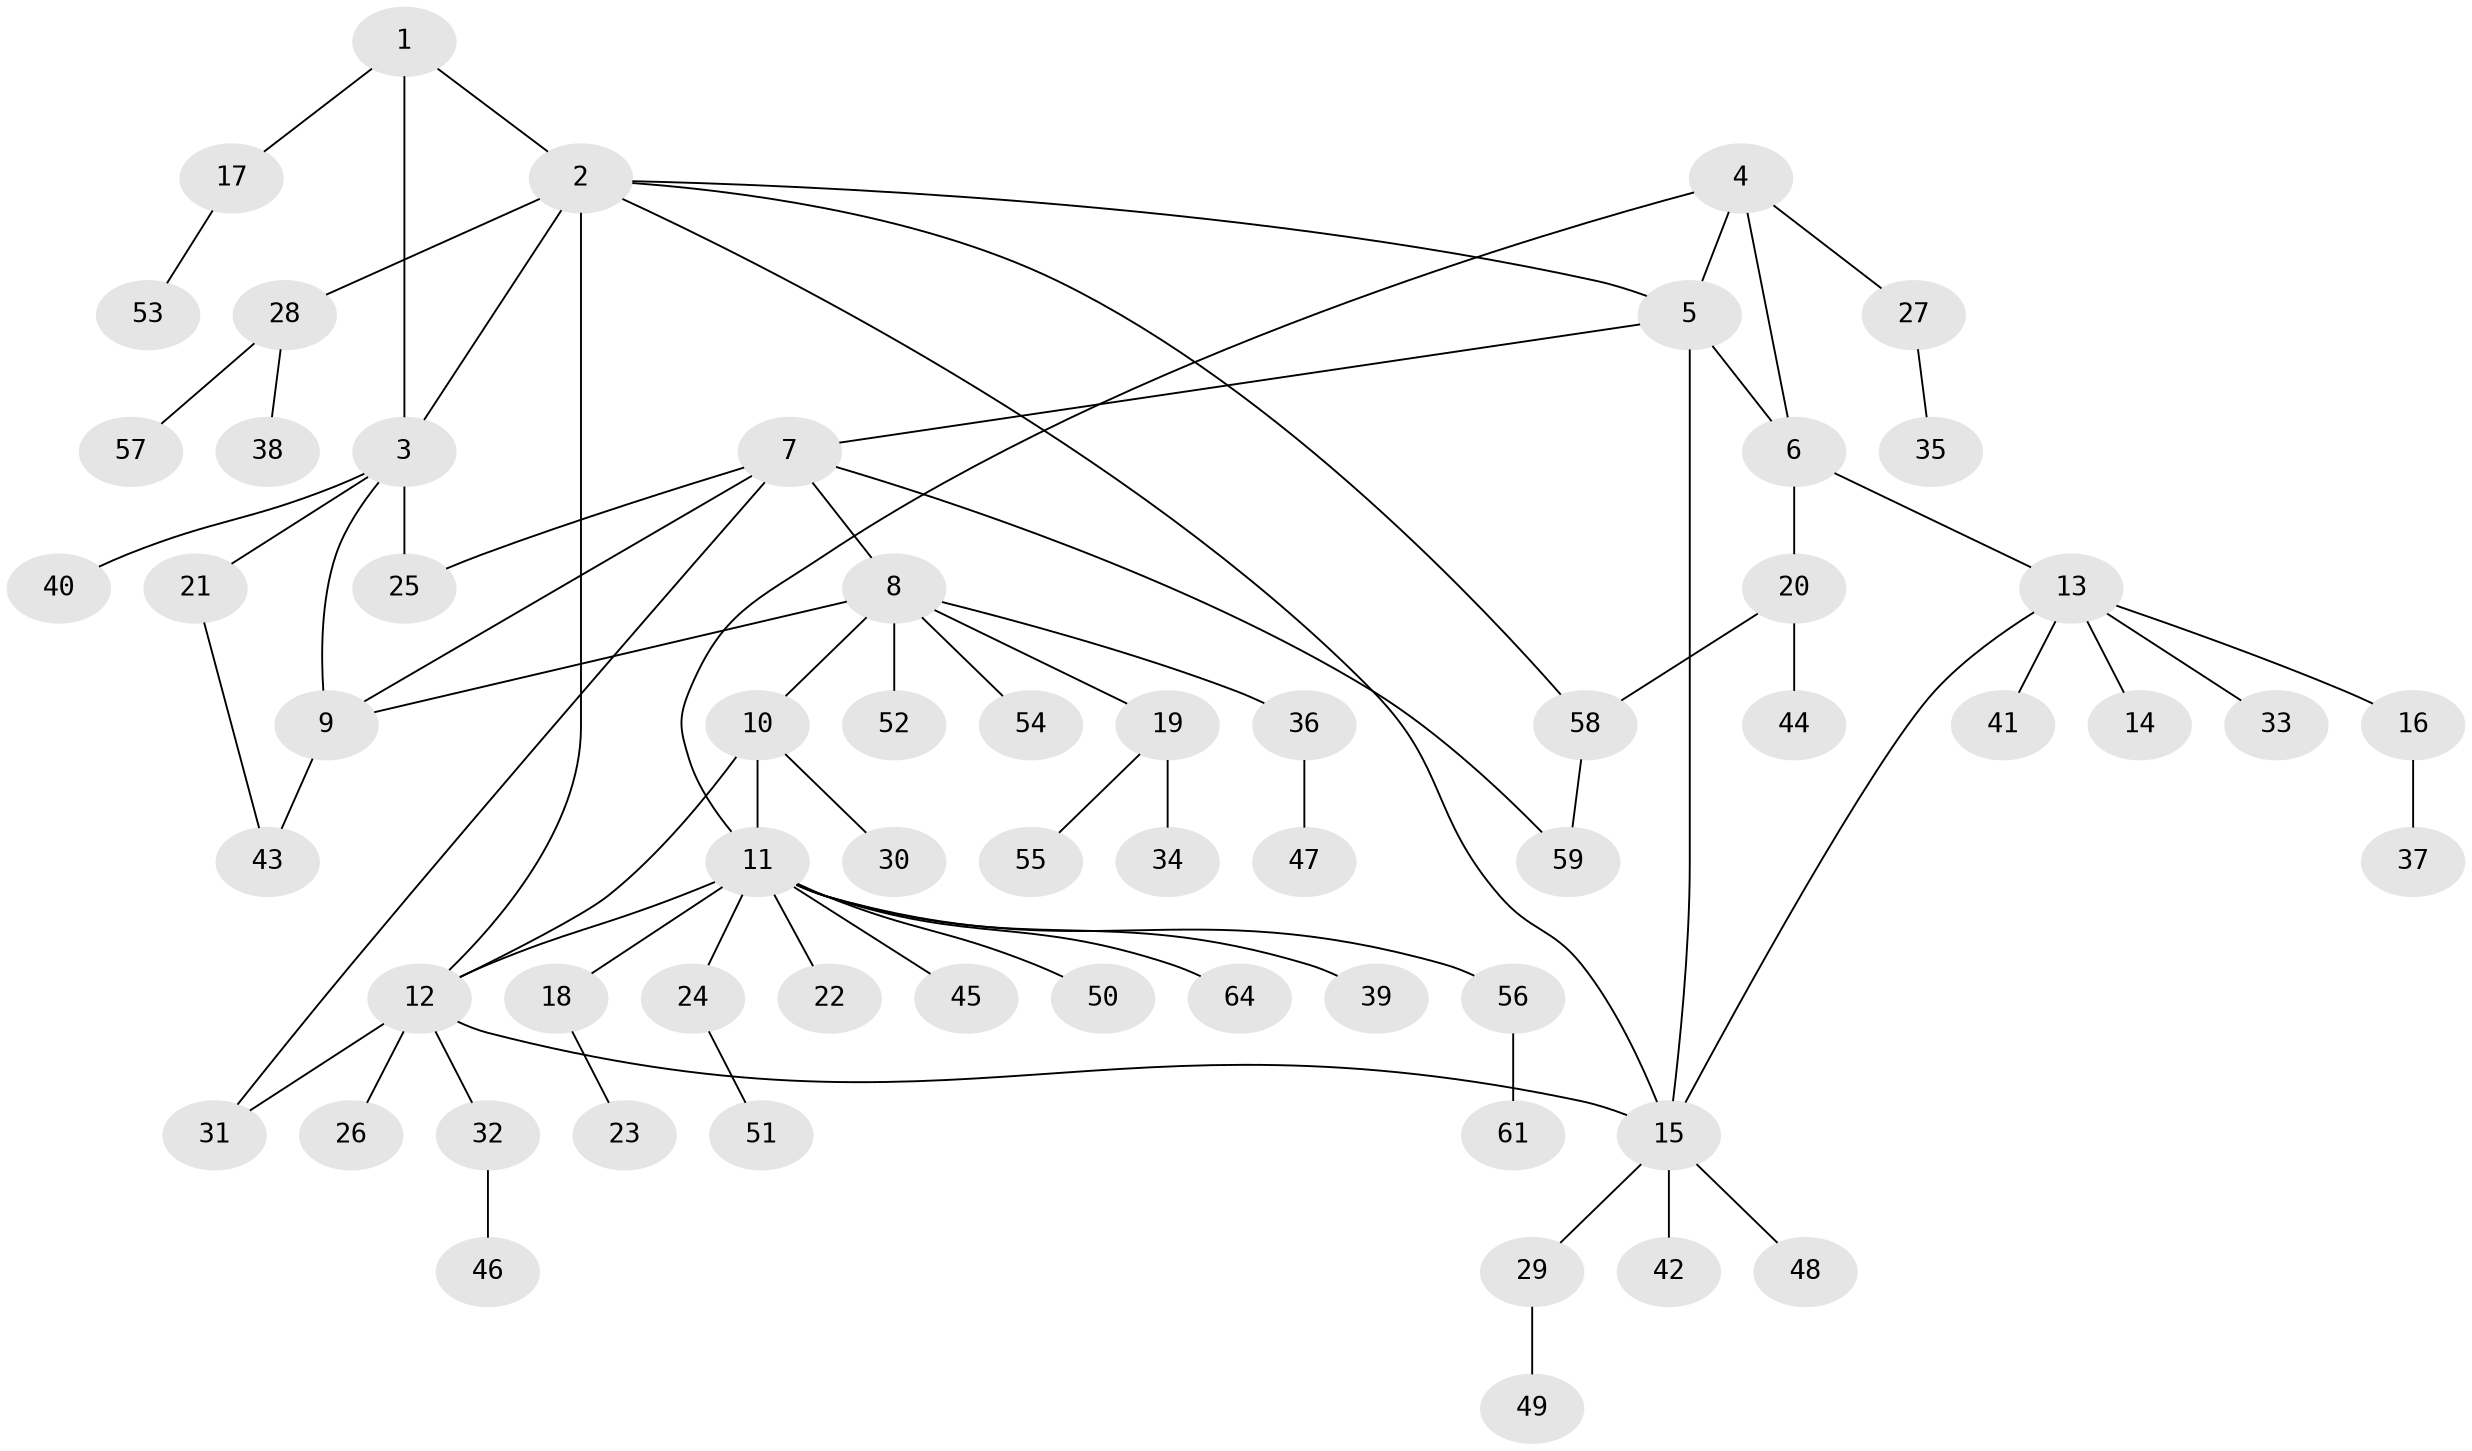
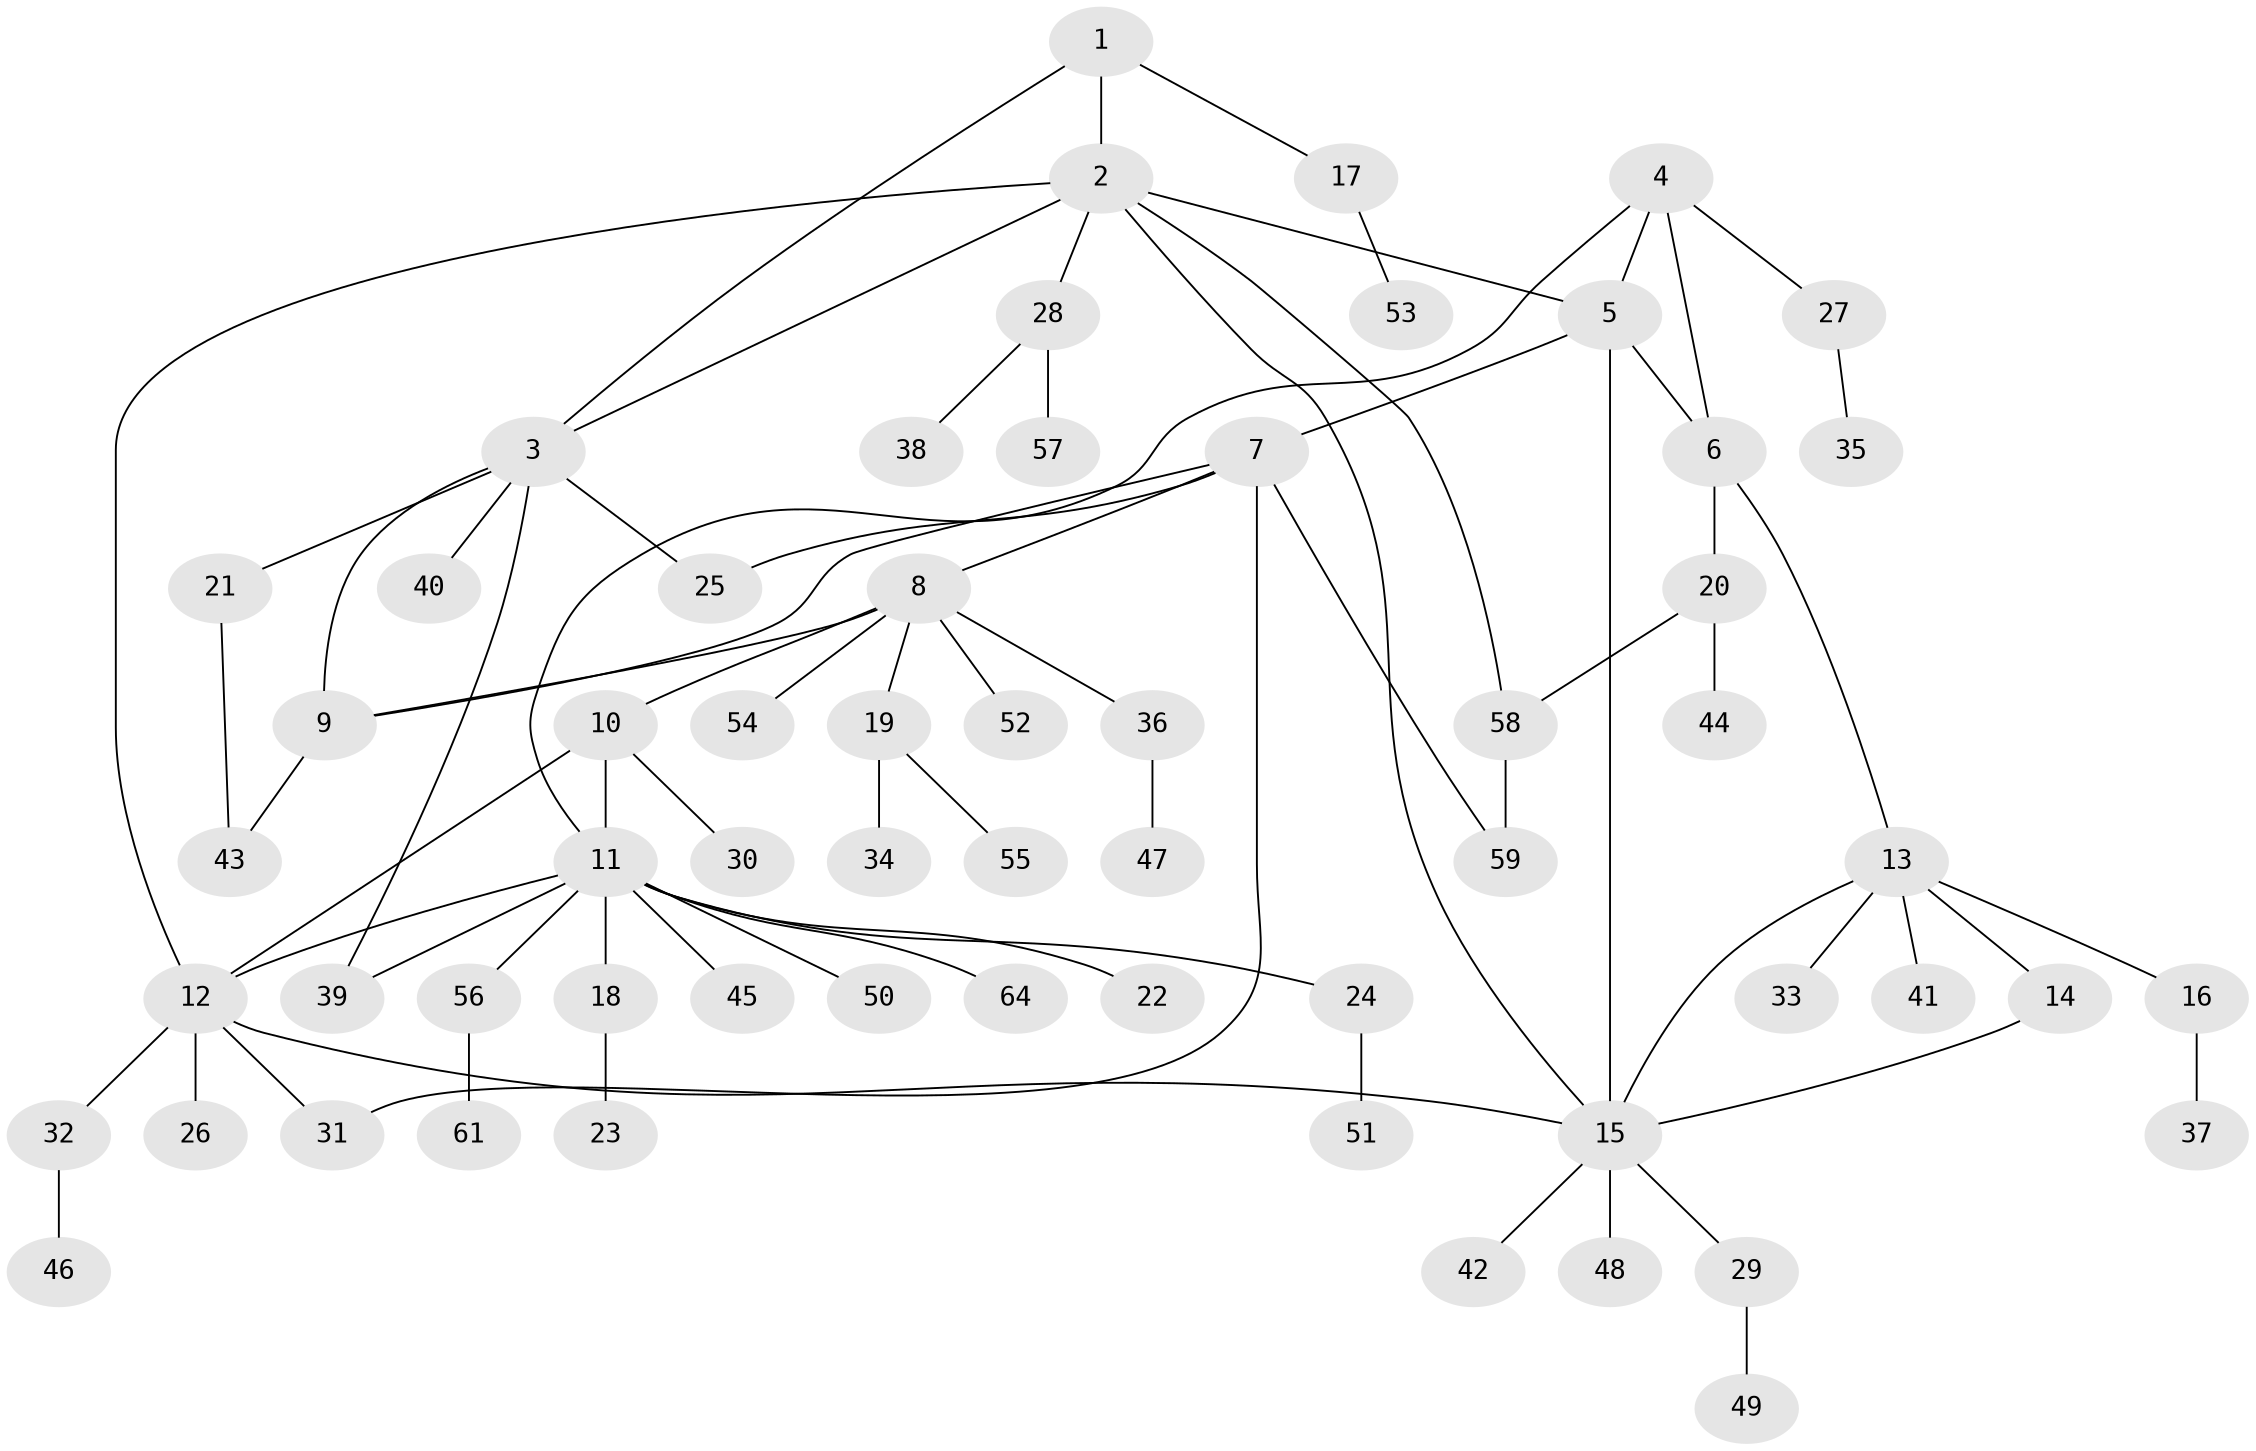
none -> (457, 733)
none -> (1841, 1080)
